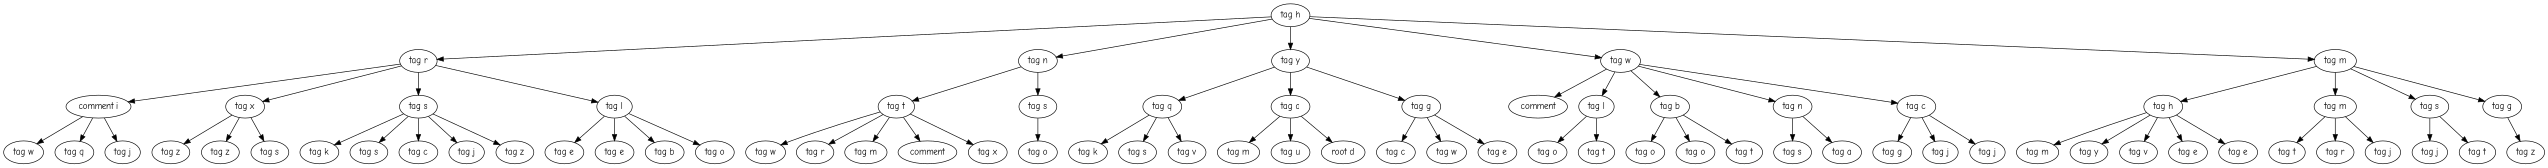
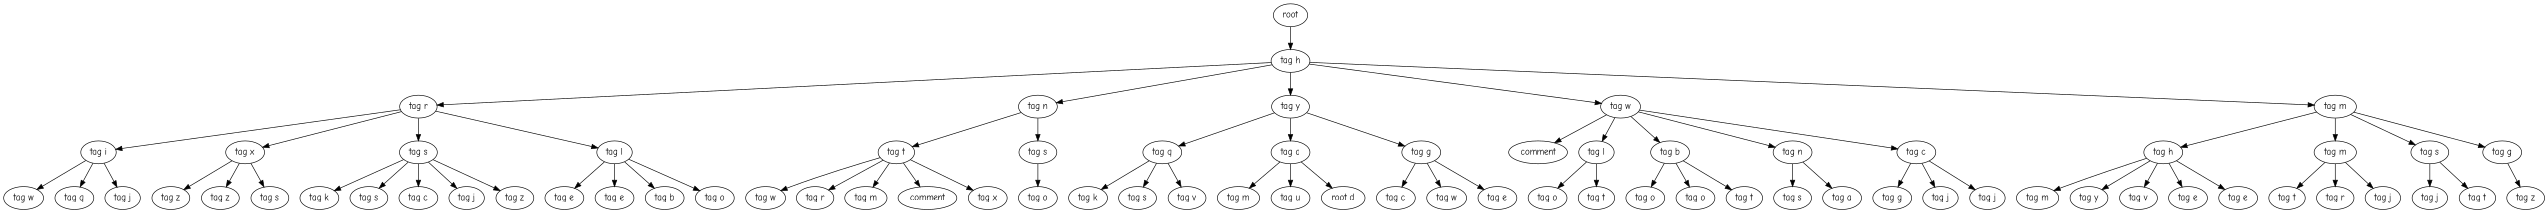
none -> (1291, 15)
(99, 107) -> (99, 152)
